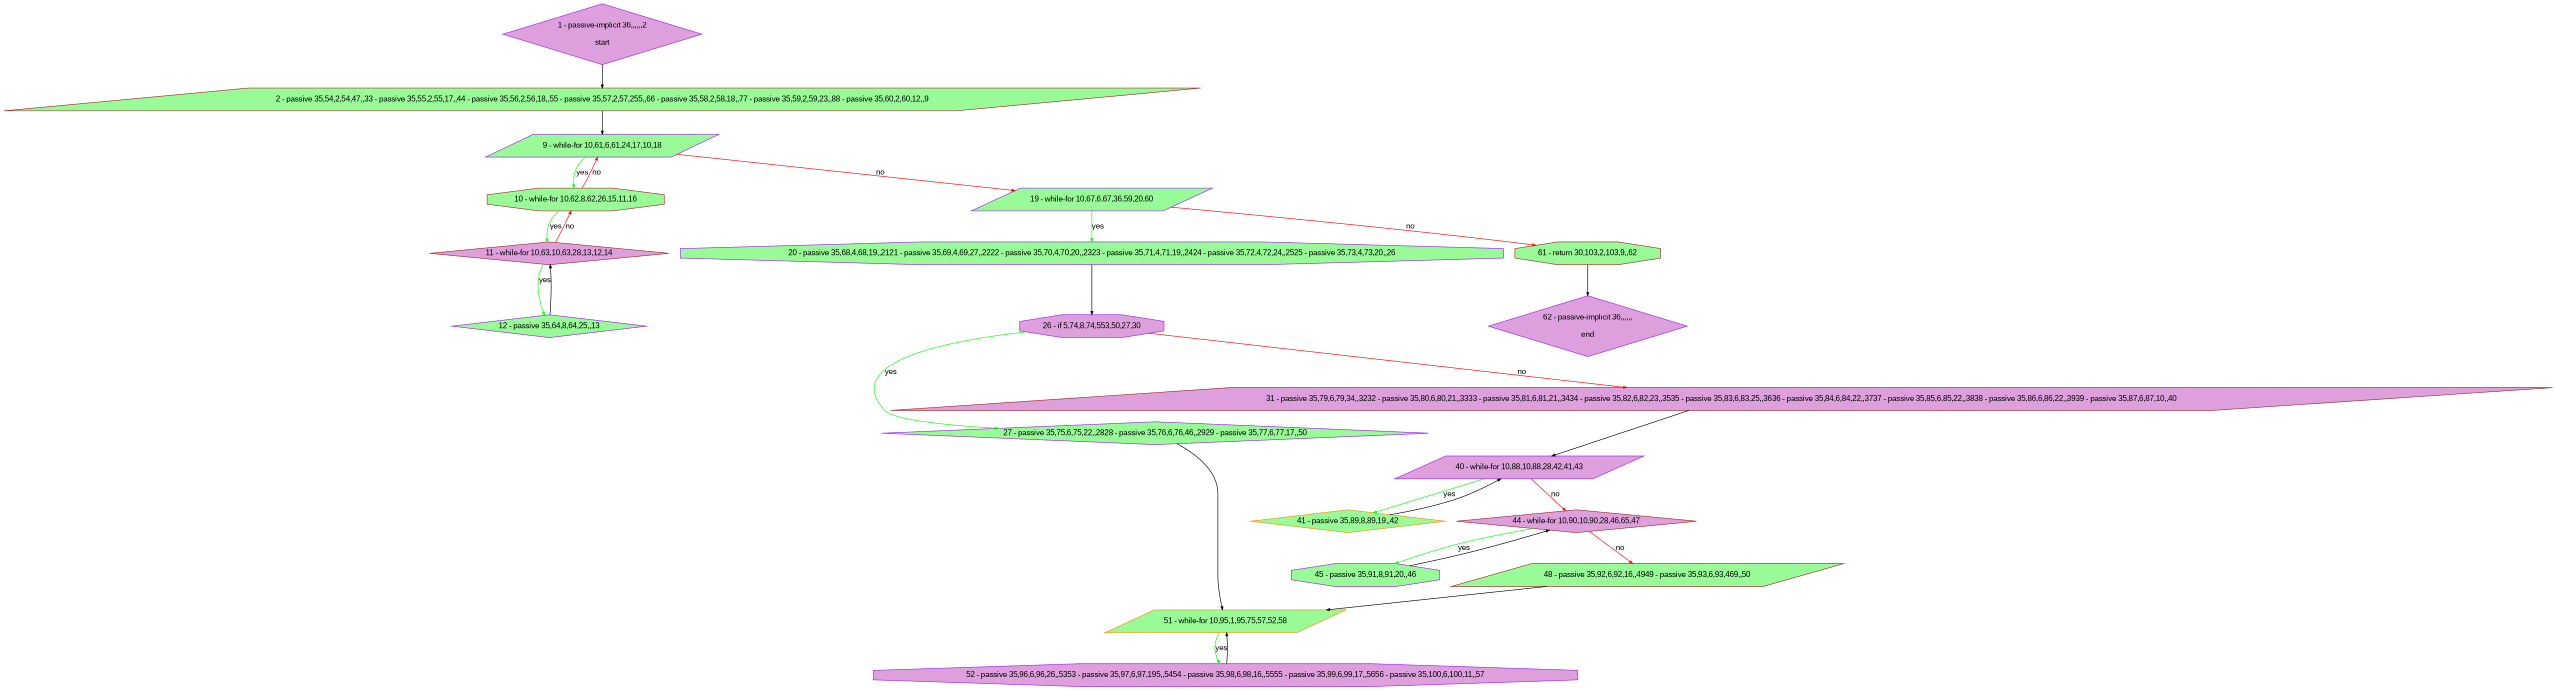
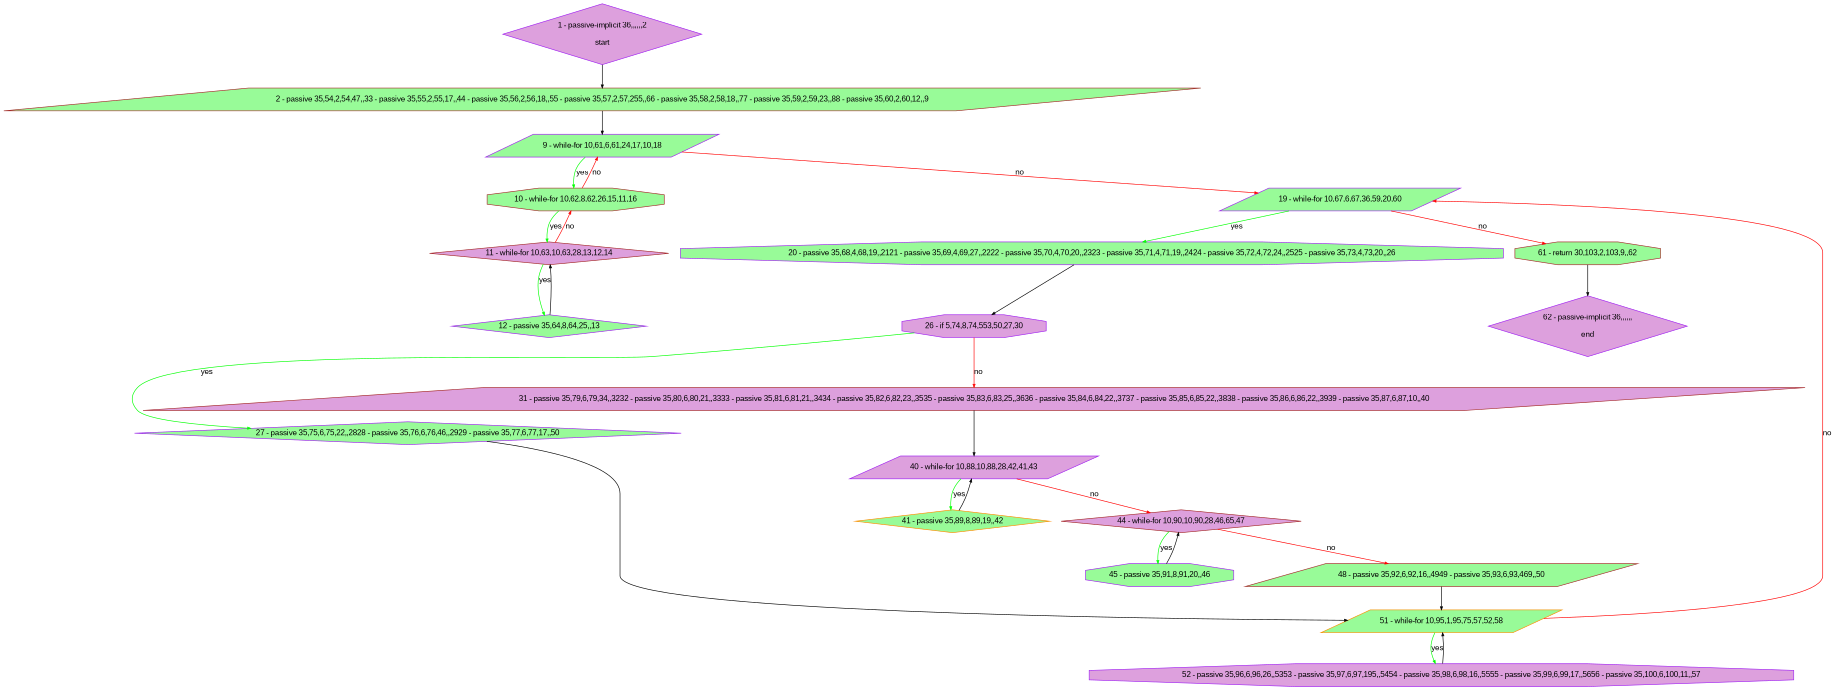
none -> (1823, 360)
